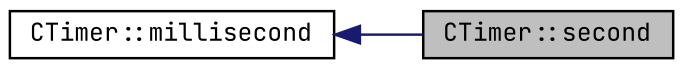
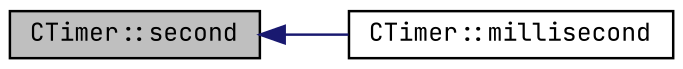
(391, 35) -> (317, 35)
